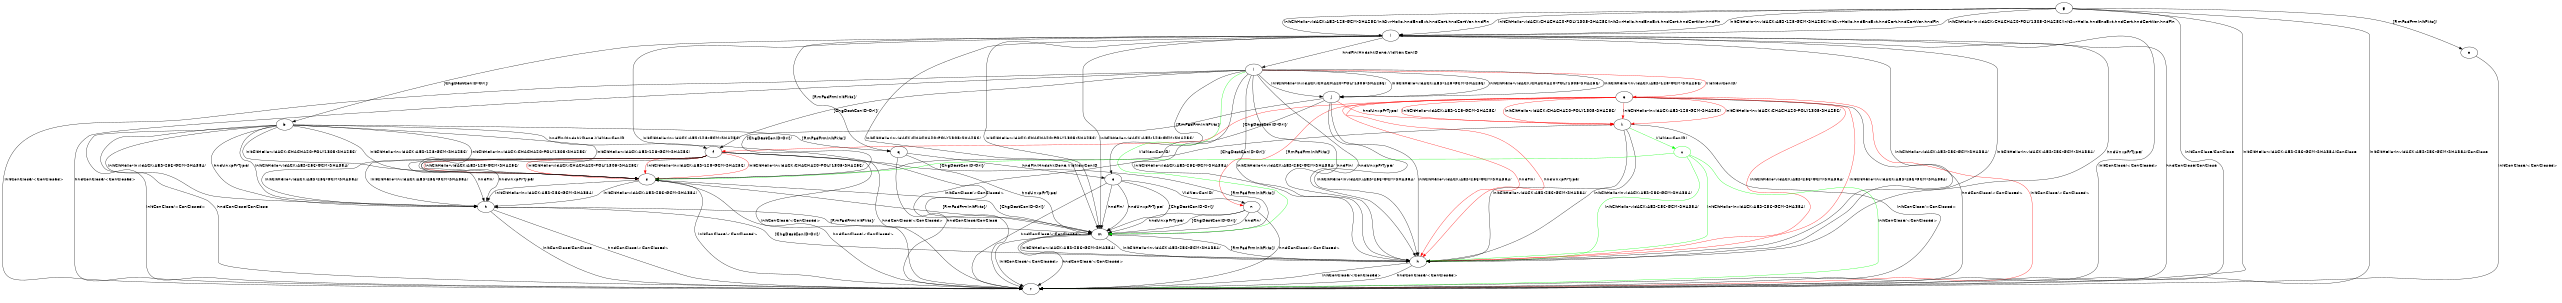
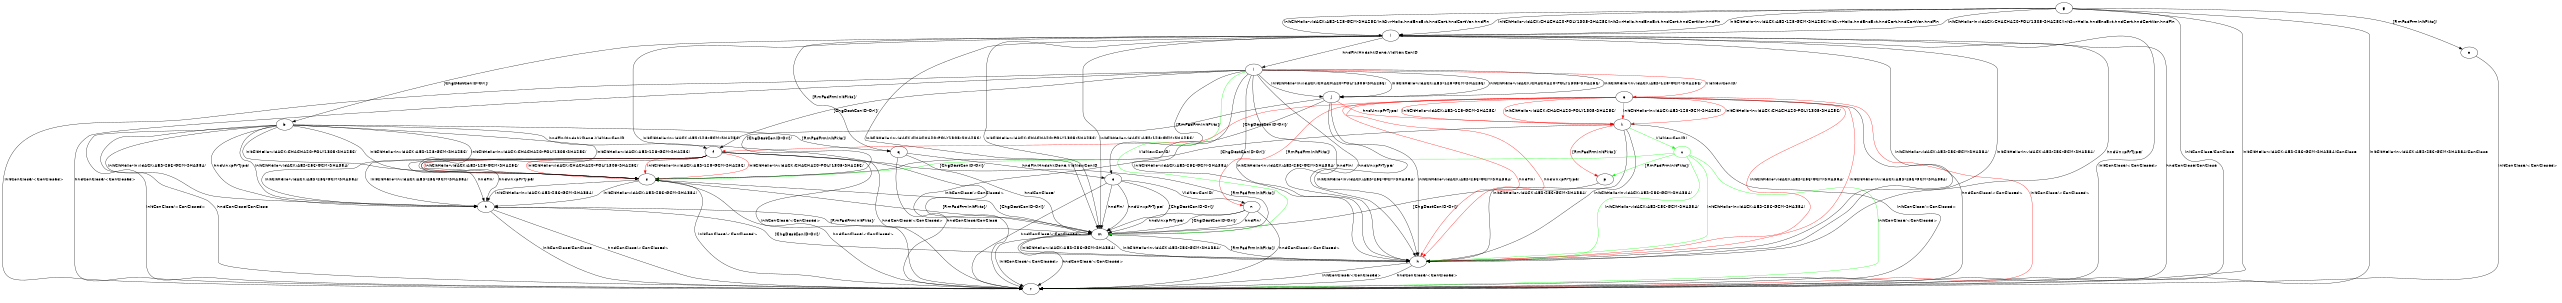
none -> (1605, 179)
(1040, 193) -> (1040, 193)
